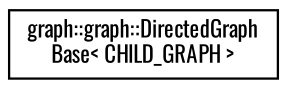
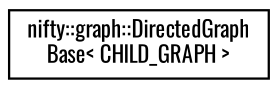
(144, 44) -> (139, 44)
